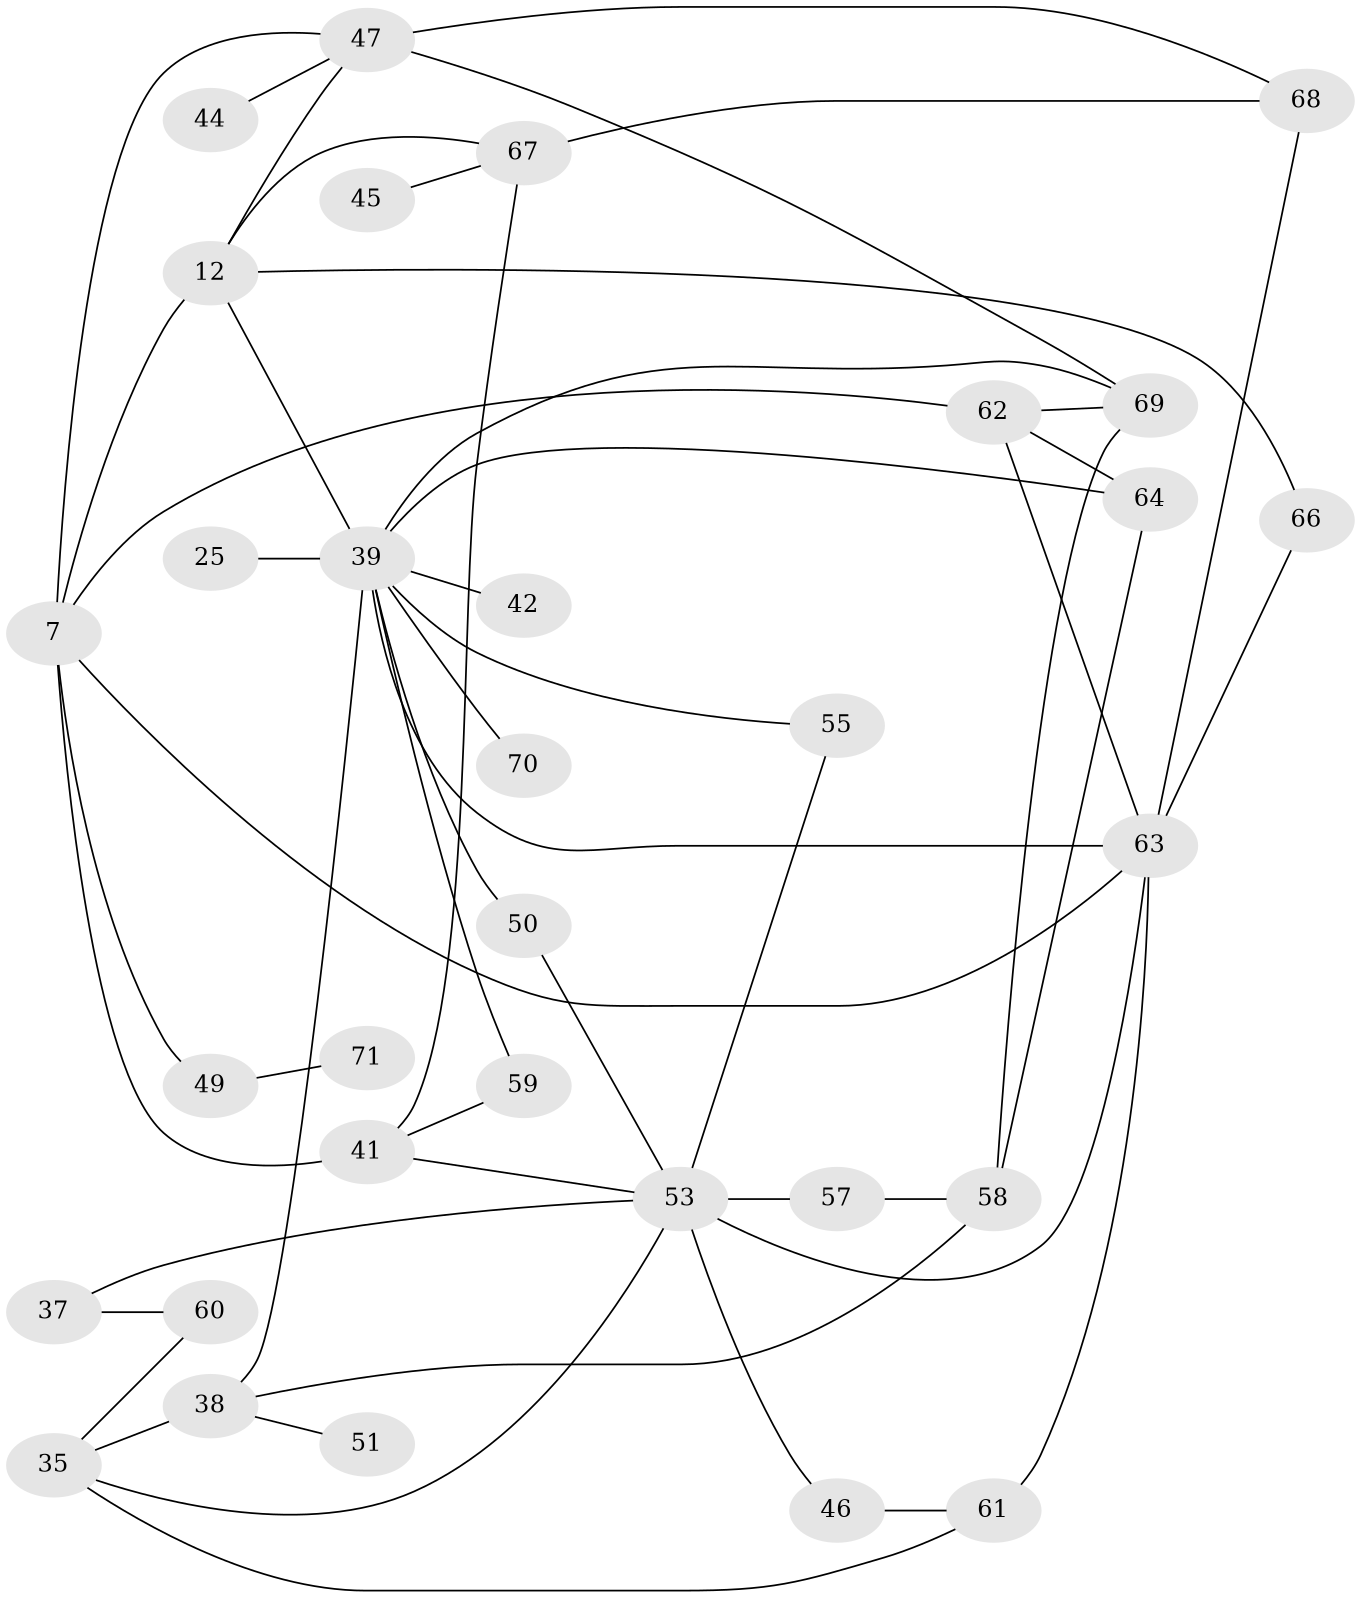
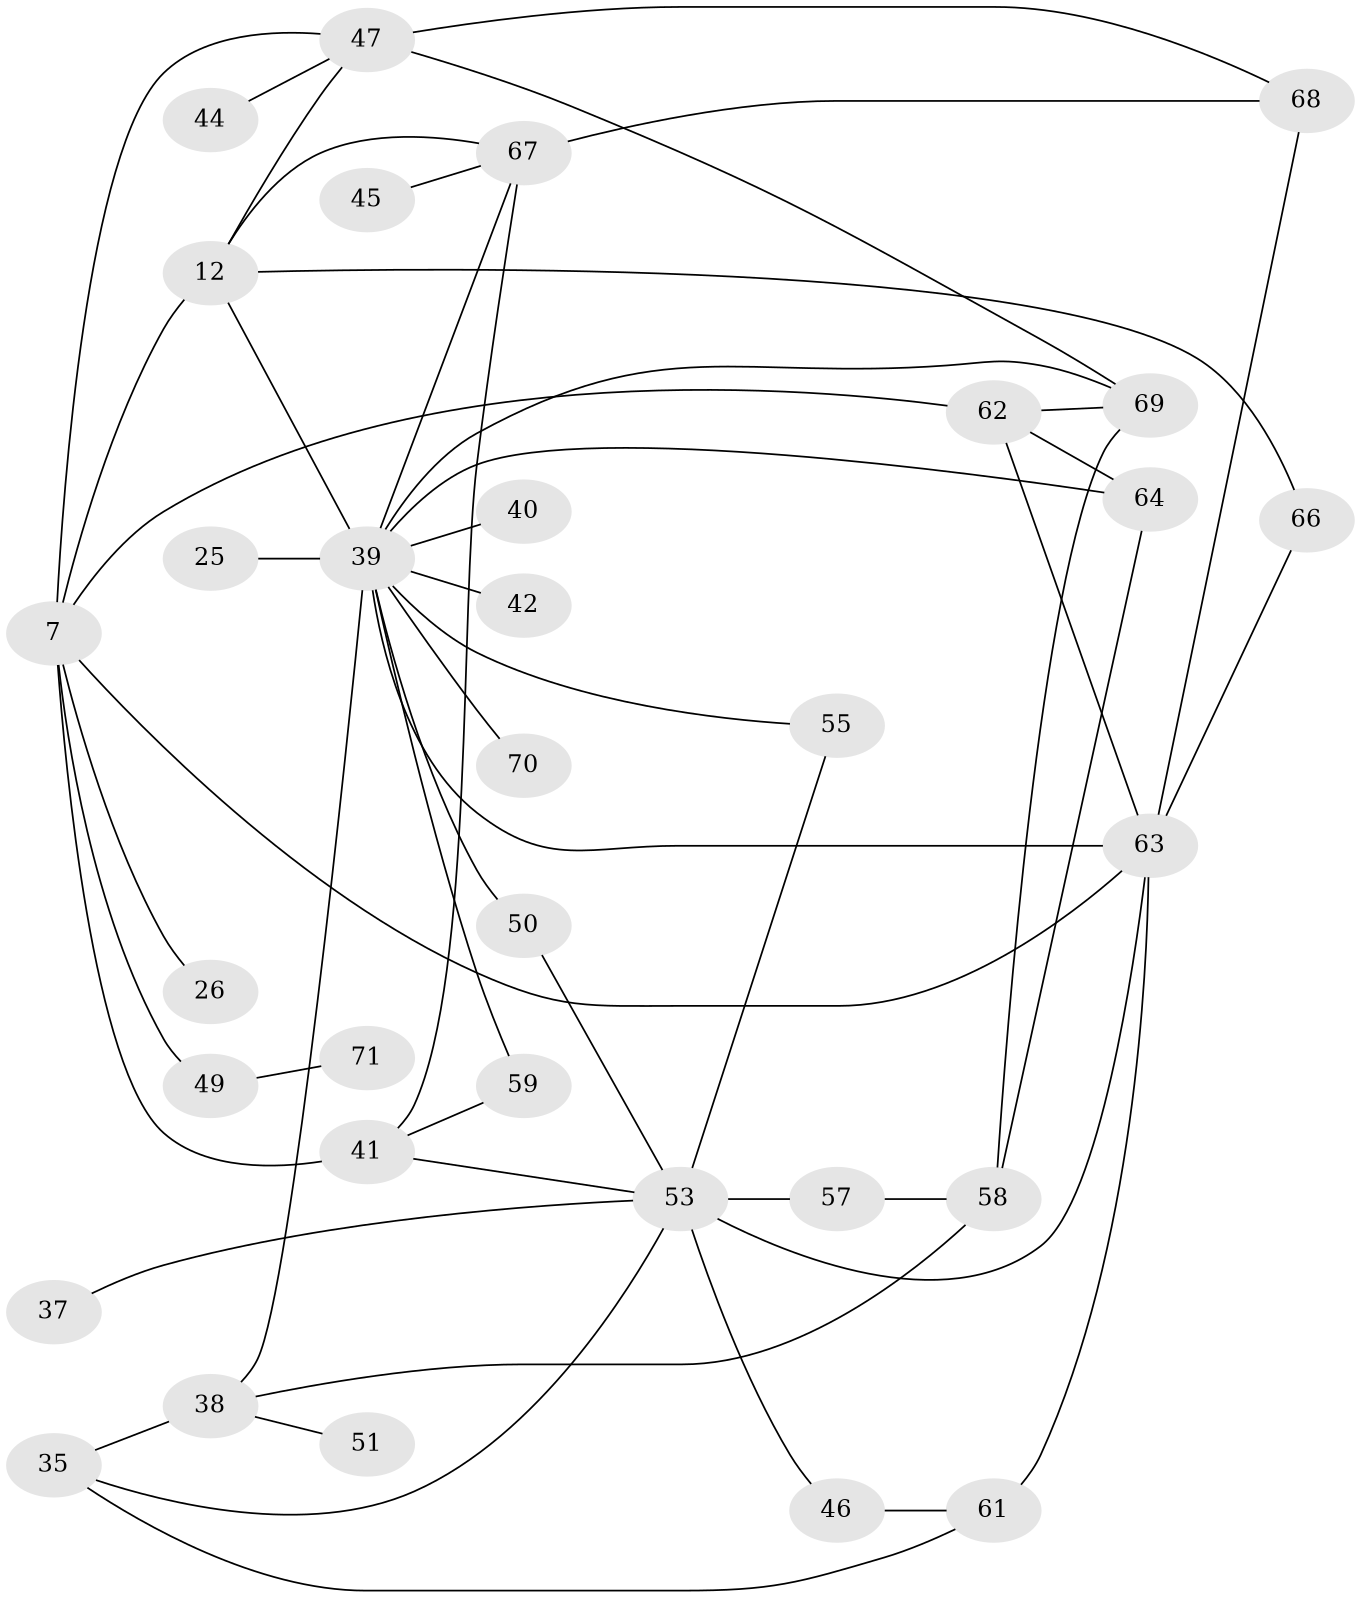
none -> (446, 356)
none -> (524, 512)
none -> (211, 992)
(211, 1312) -> none
